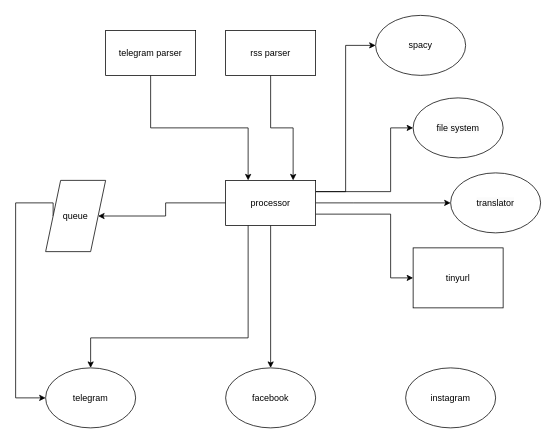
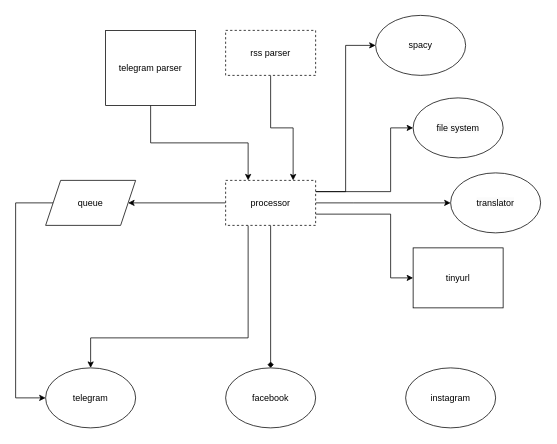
(150, 53) -> (150, 68)
(270, 53) -> (270, 53)
(270, 203) -> (270, 203)
(75, 216) -> (90, 203)
(270, 361) -> (270, 361)
